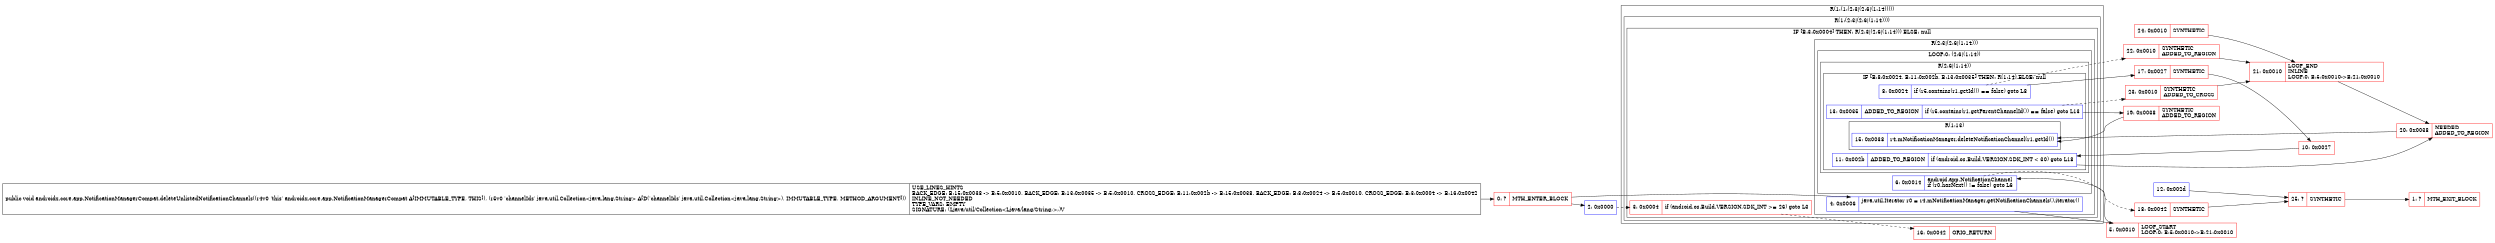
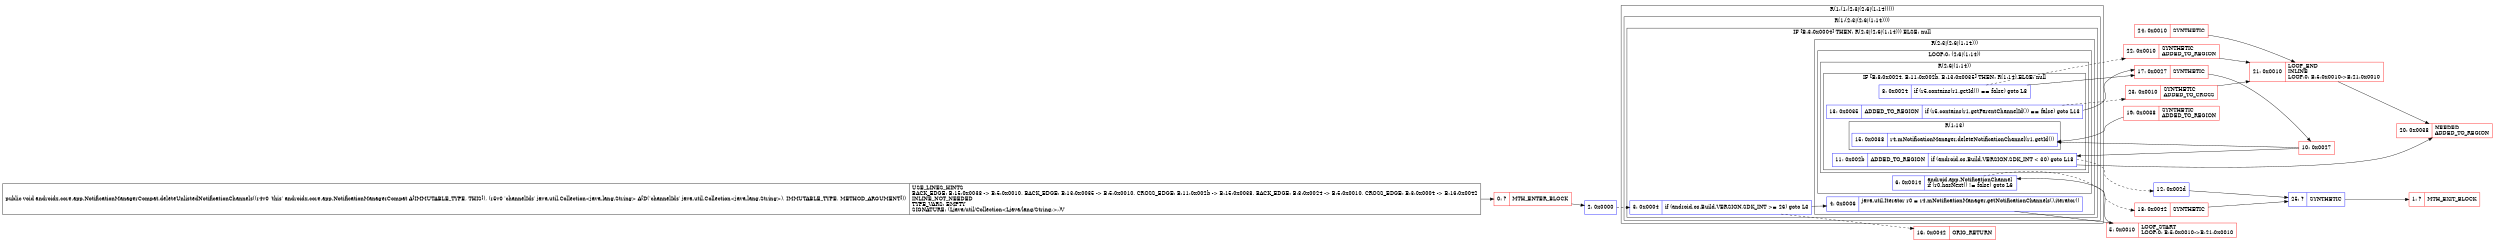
(2106, 113) -> (2106, 96)
(2229, 135) -> (2180, 145)
none -> (2109, 180)
(1709, 194) -> (1817, 206)
(2317, 199) -> (2317, 199)
(1721, 207) -> (1721, 207)
